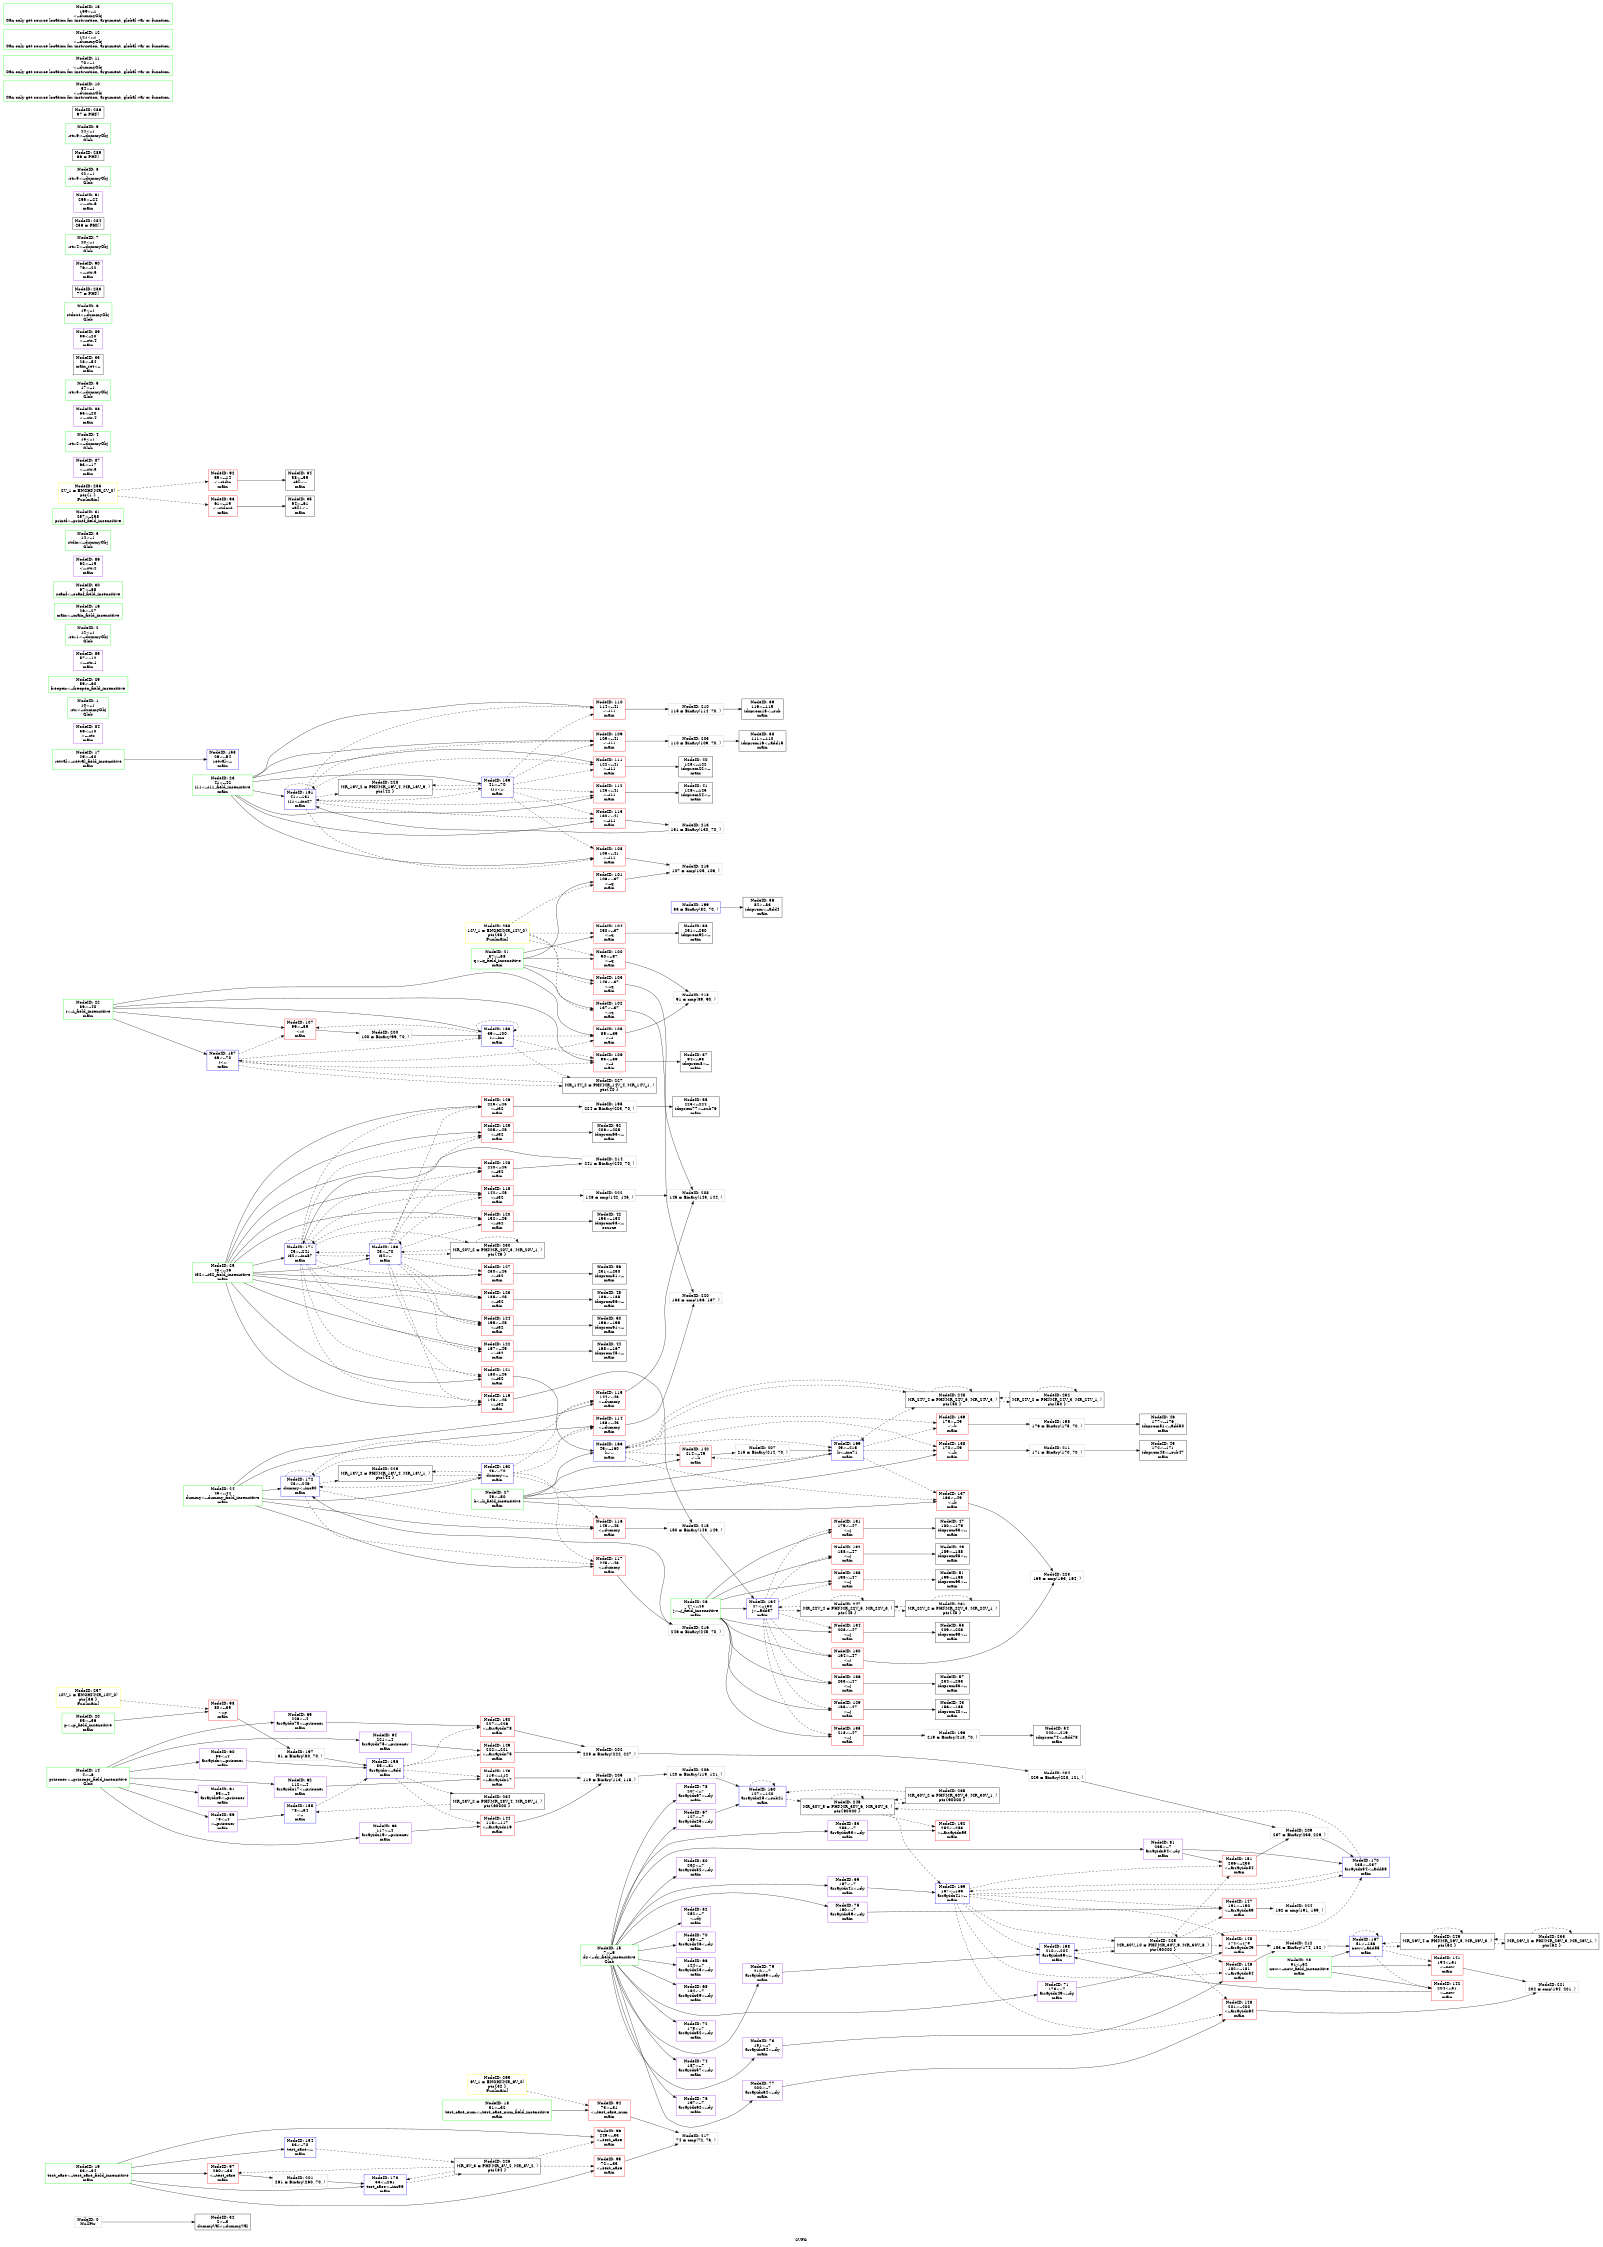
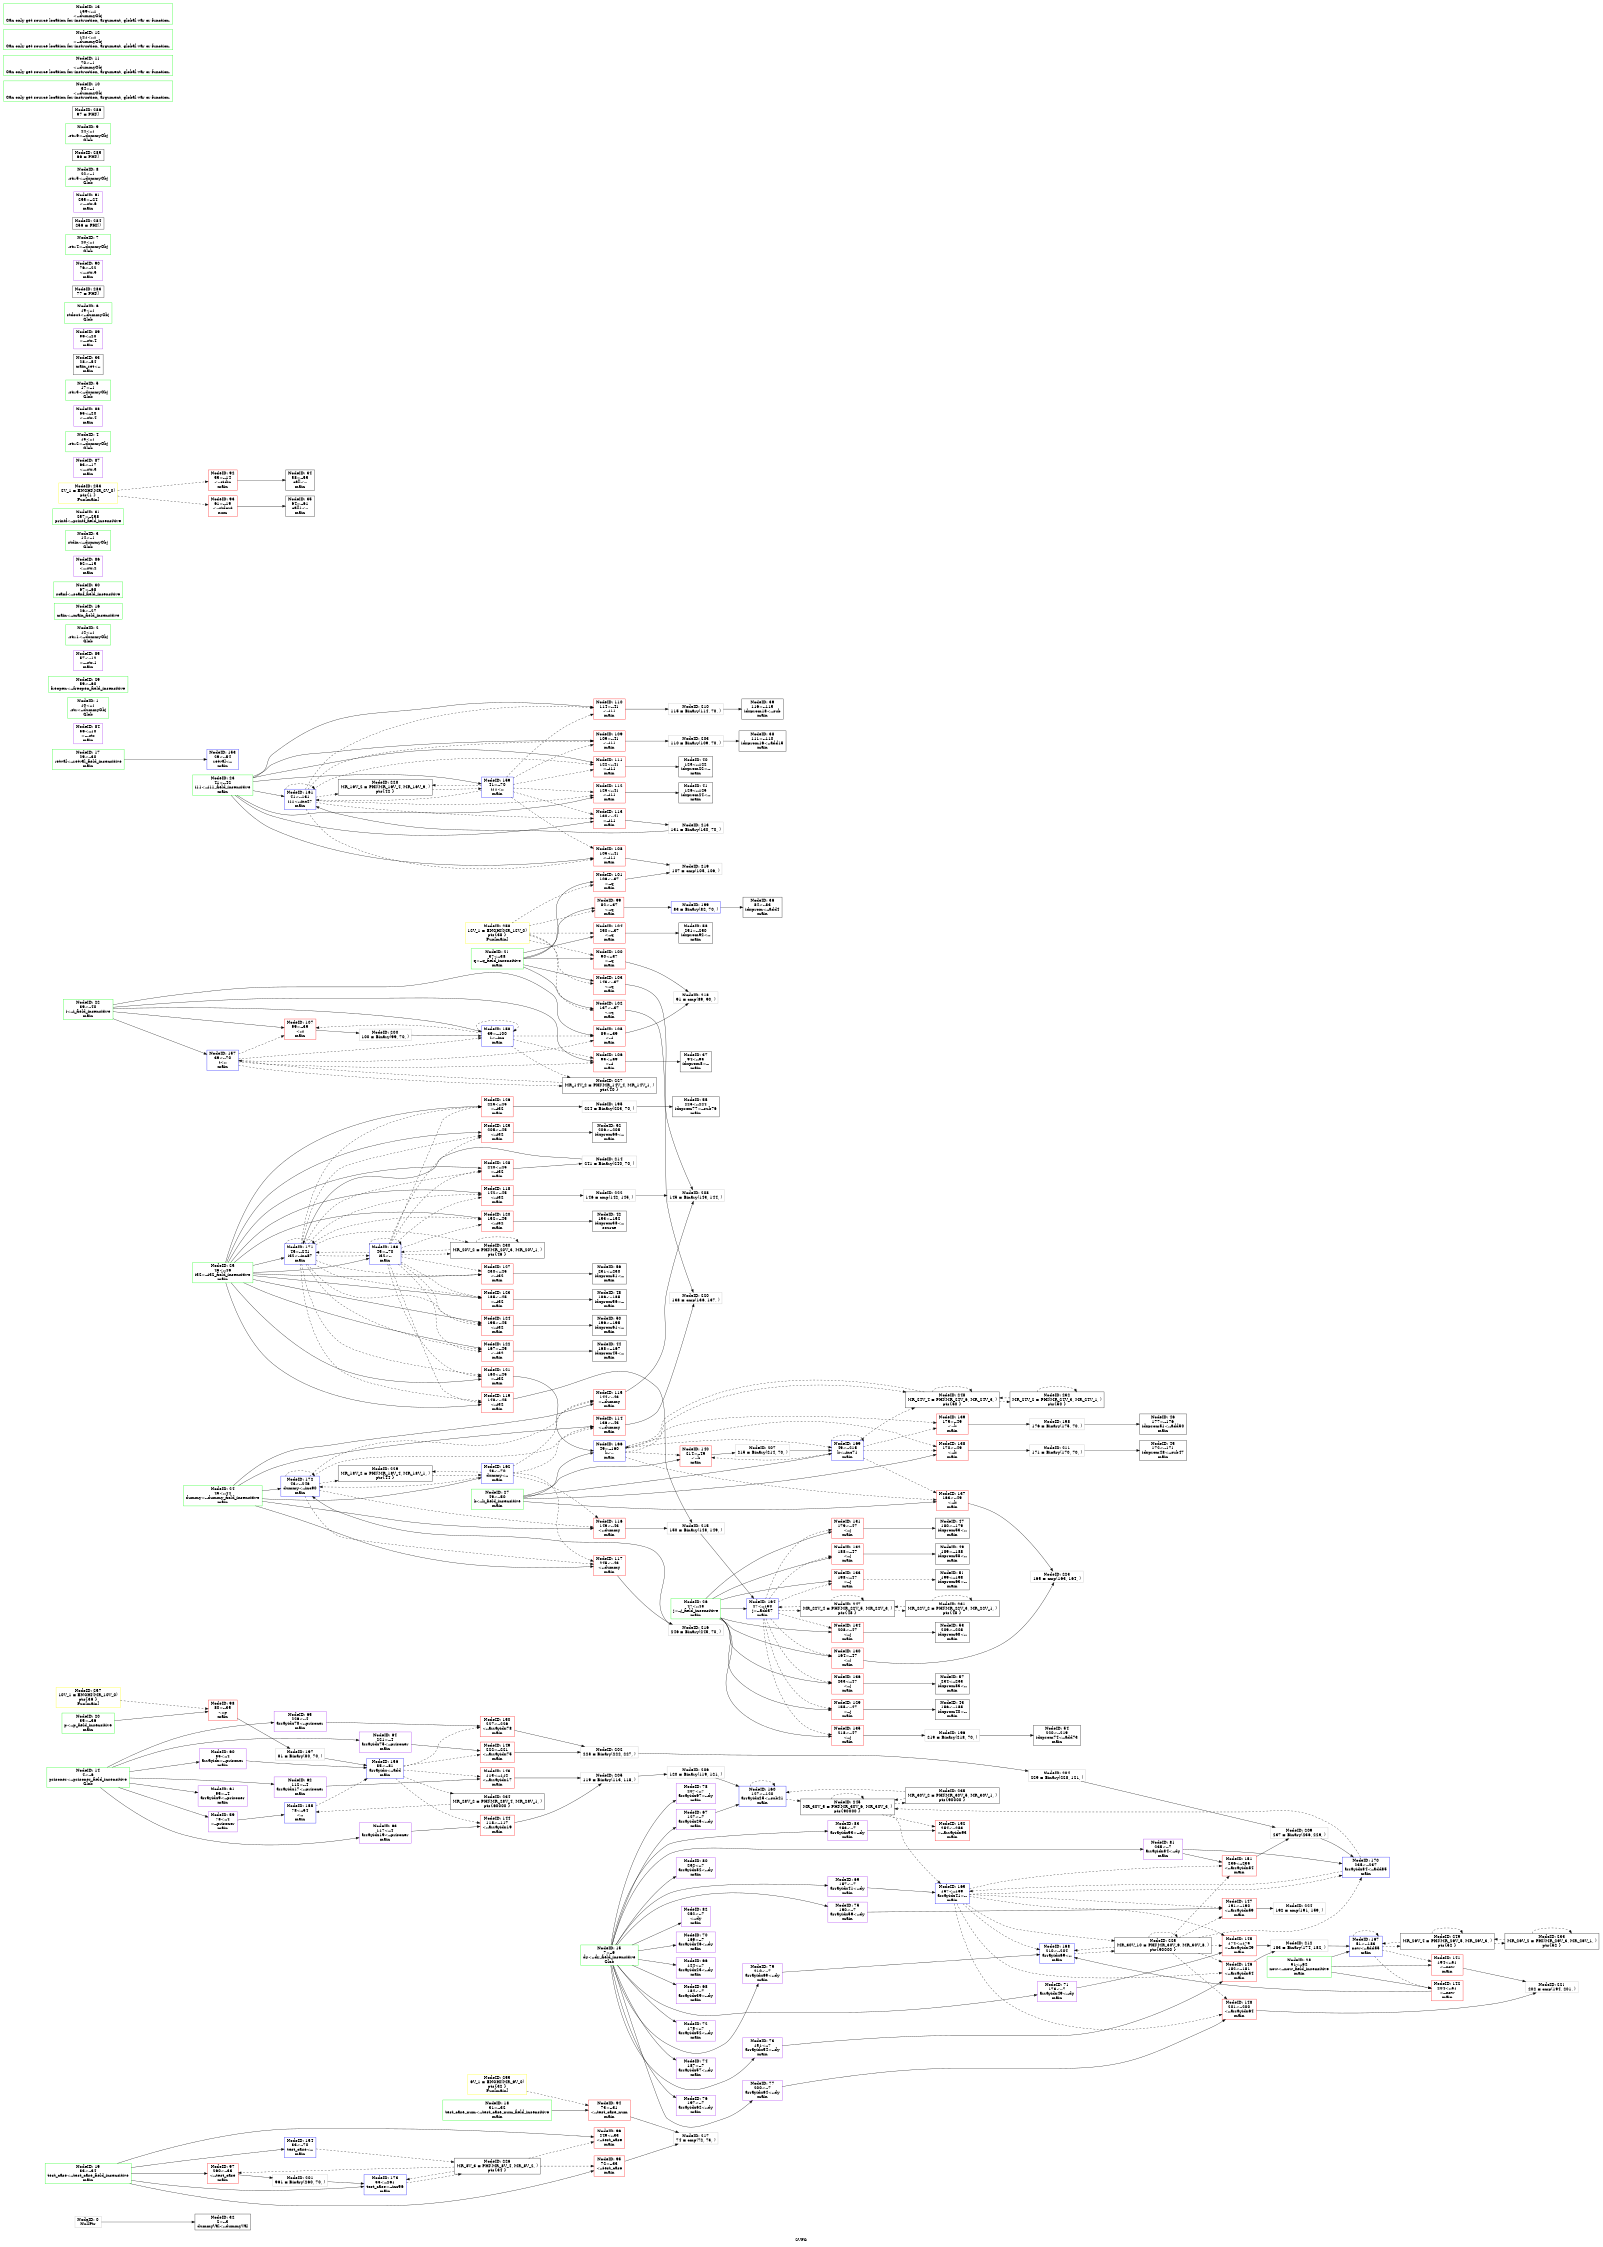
(223, 513) -> (223, 513)
none -> (609, 907)
(300, 2182) -> (300, 2182)
